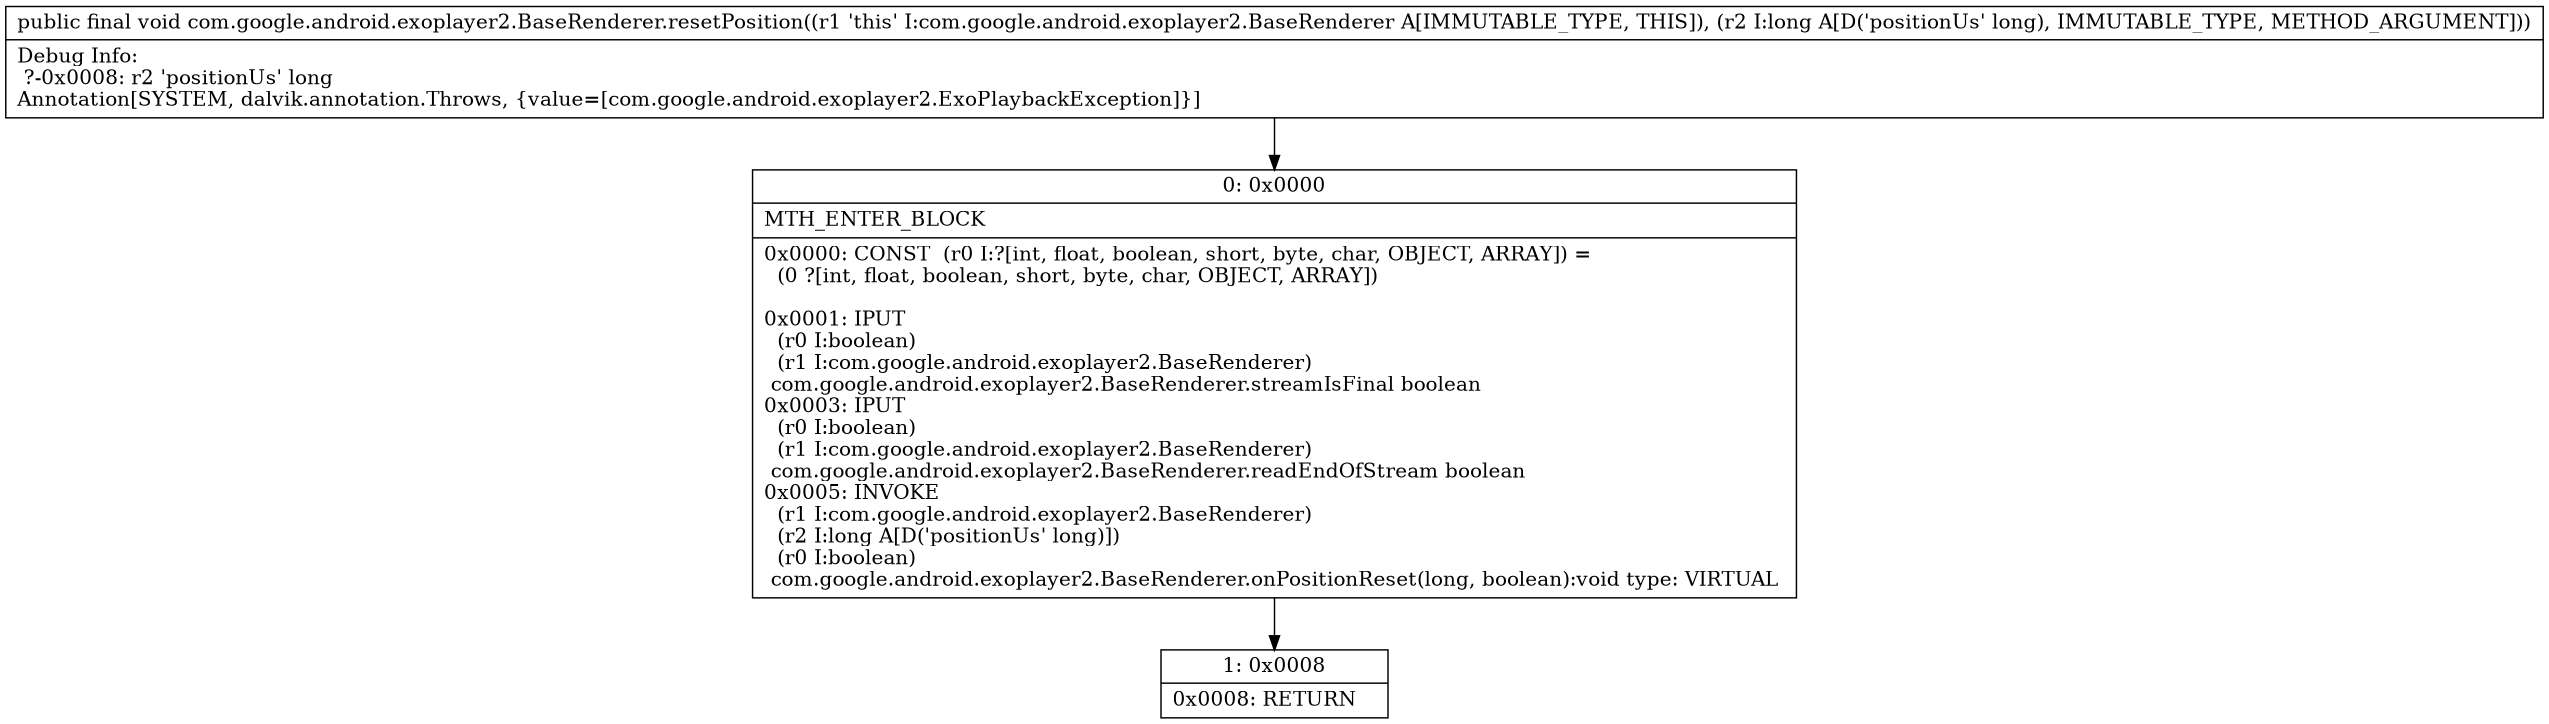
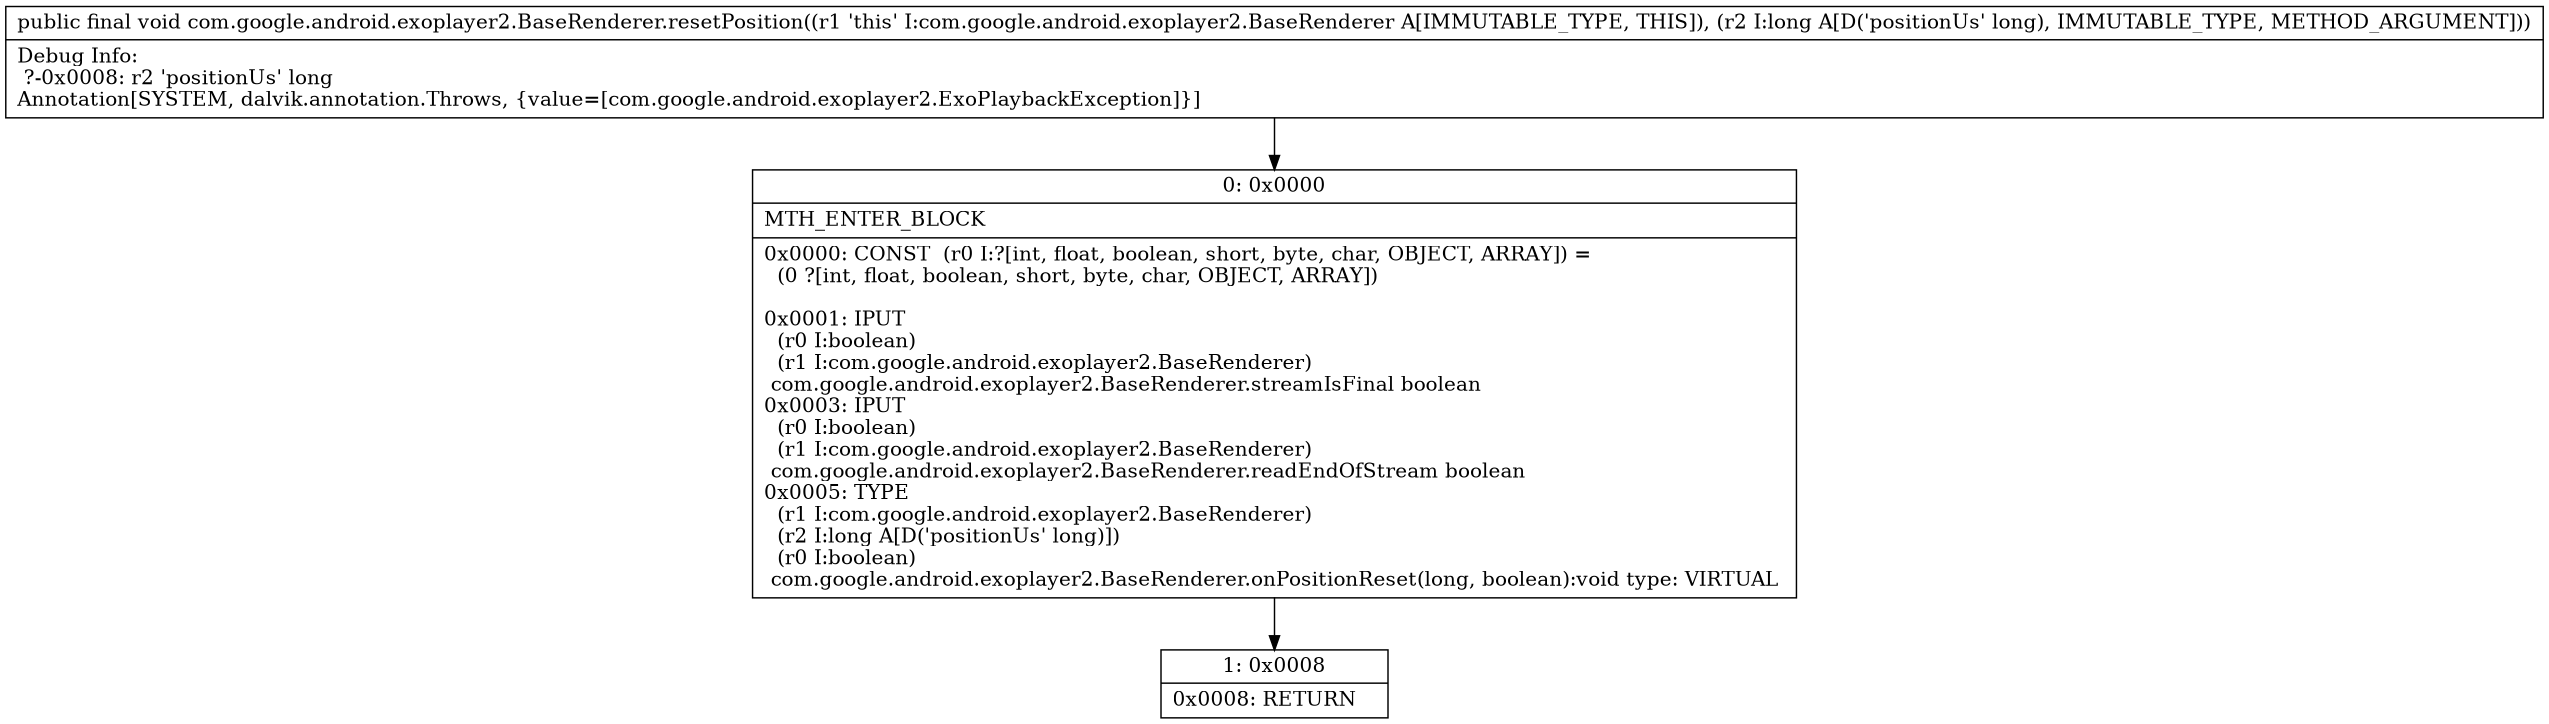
(859, 493) -> (844, 493)
